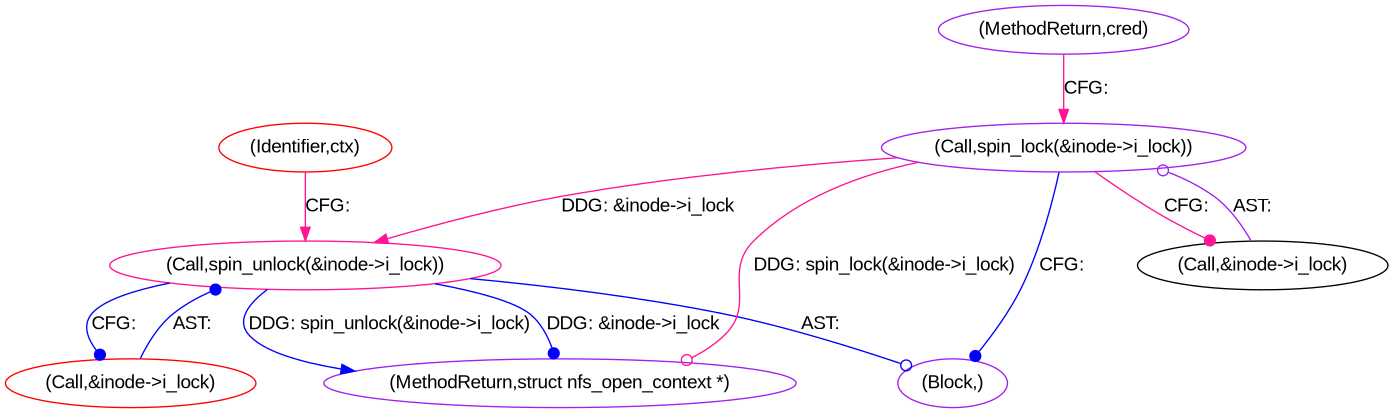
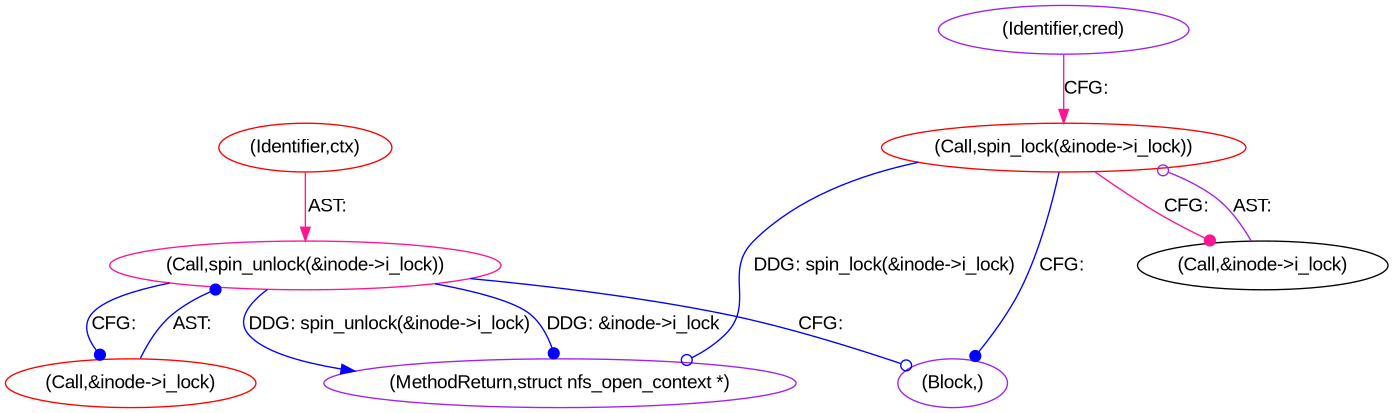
(1064, 30) -> (1064, 30)
(1064, 148) -> (1064, 148)
(640, 184) -> none
(330, 207) -> (330, 207)
(770, 227) -> (770, 227)
(823, 324) -> (823, 324)
